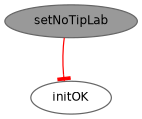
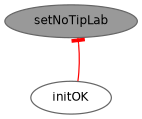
(63, 56) -> (79, 63)
